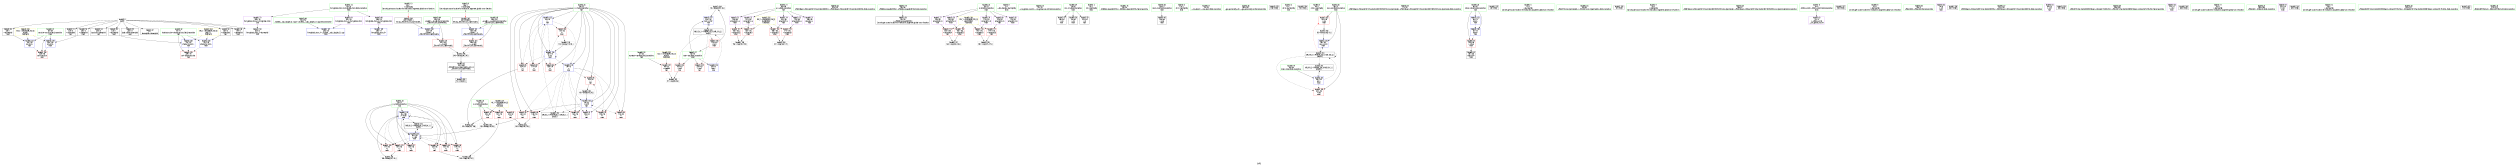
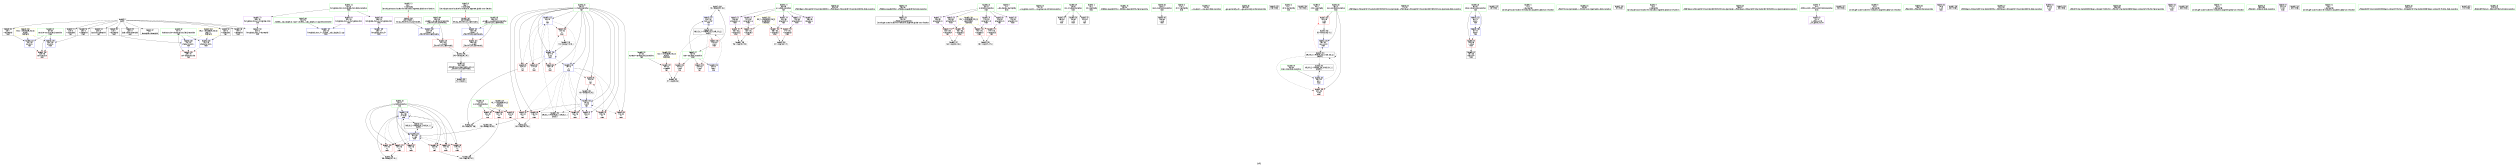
(481, 116) -> (497, 109)
